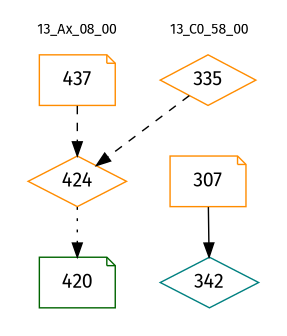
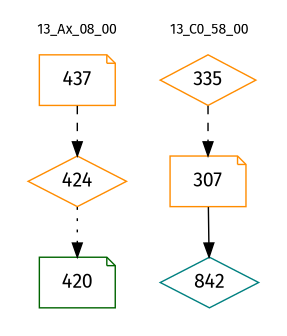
(159, 119) -> (208, 124)
(209, 283) -> (209, 283)
